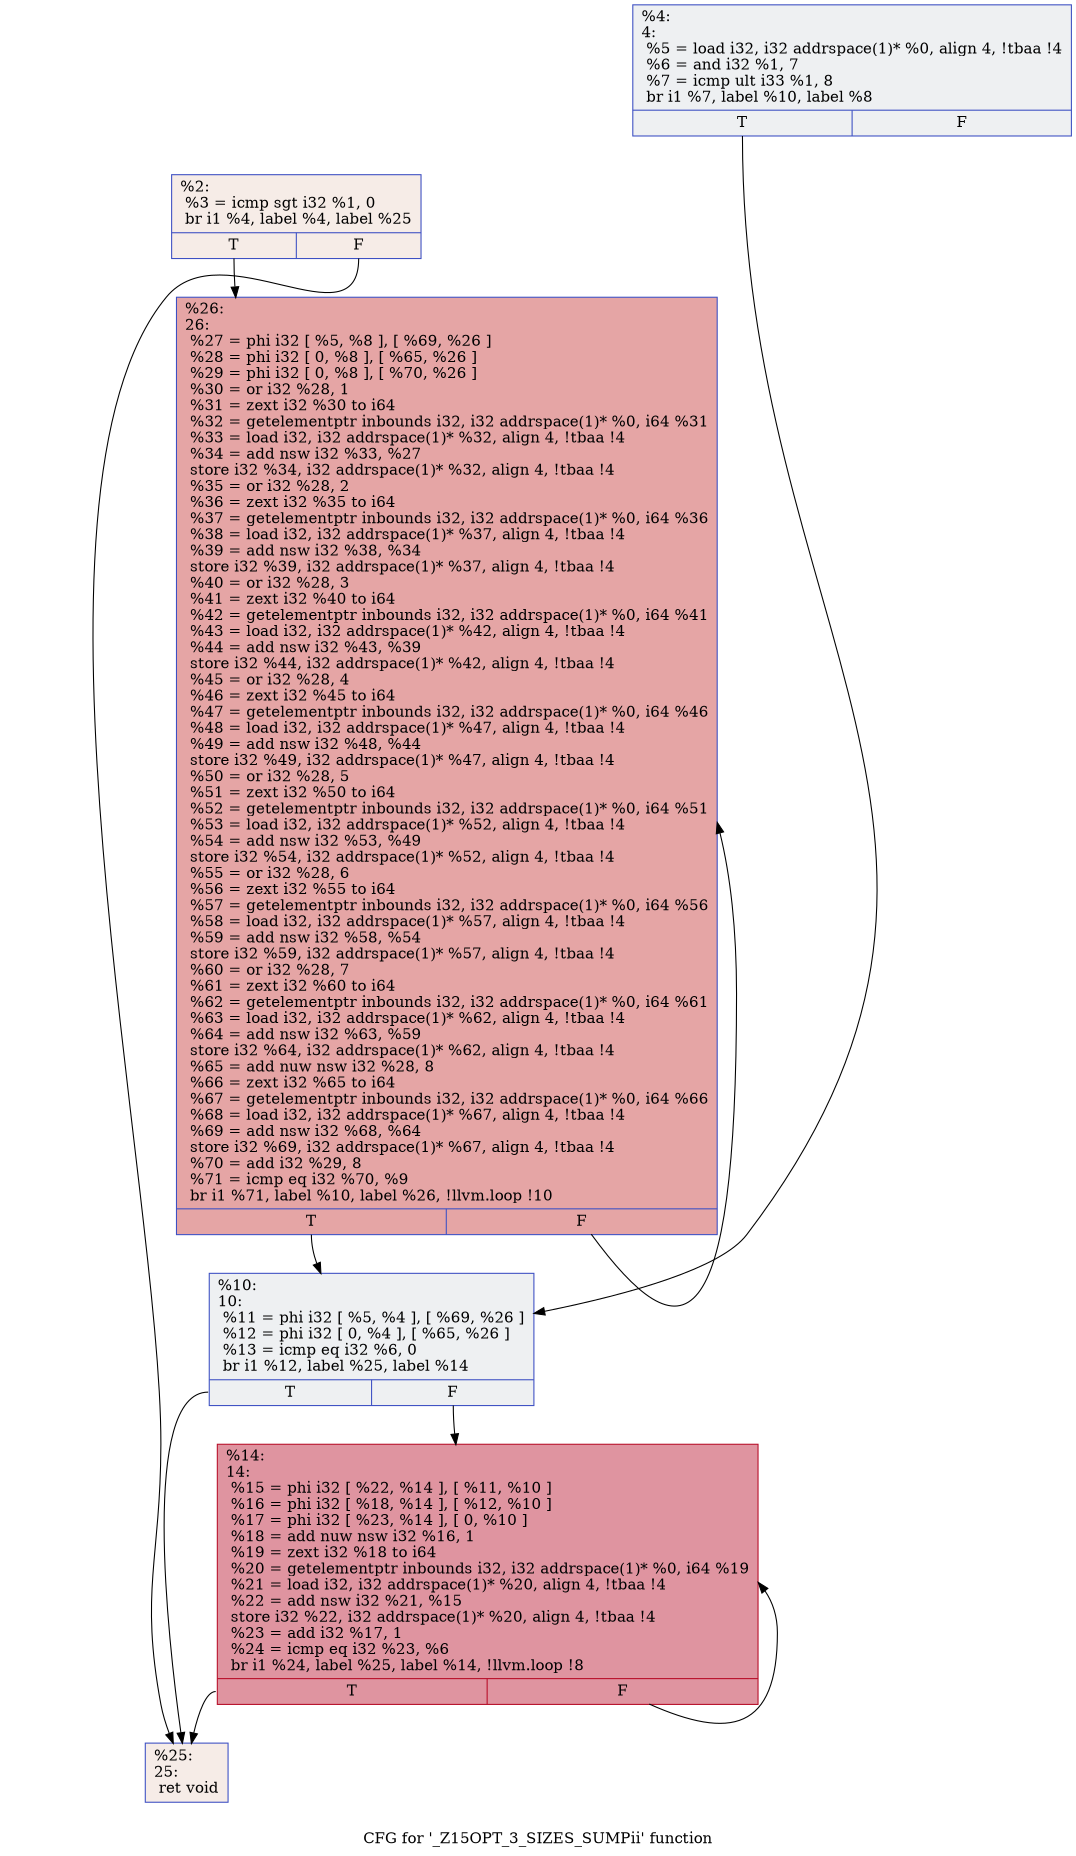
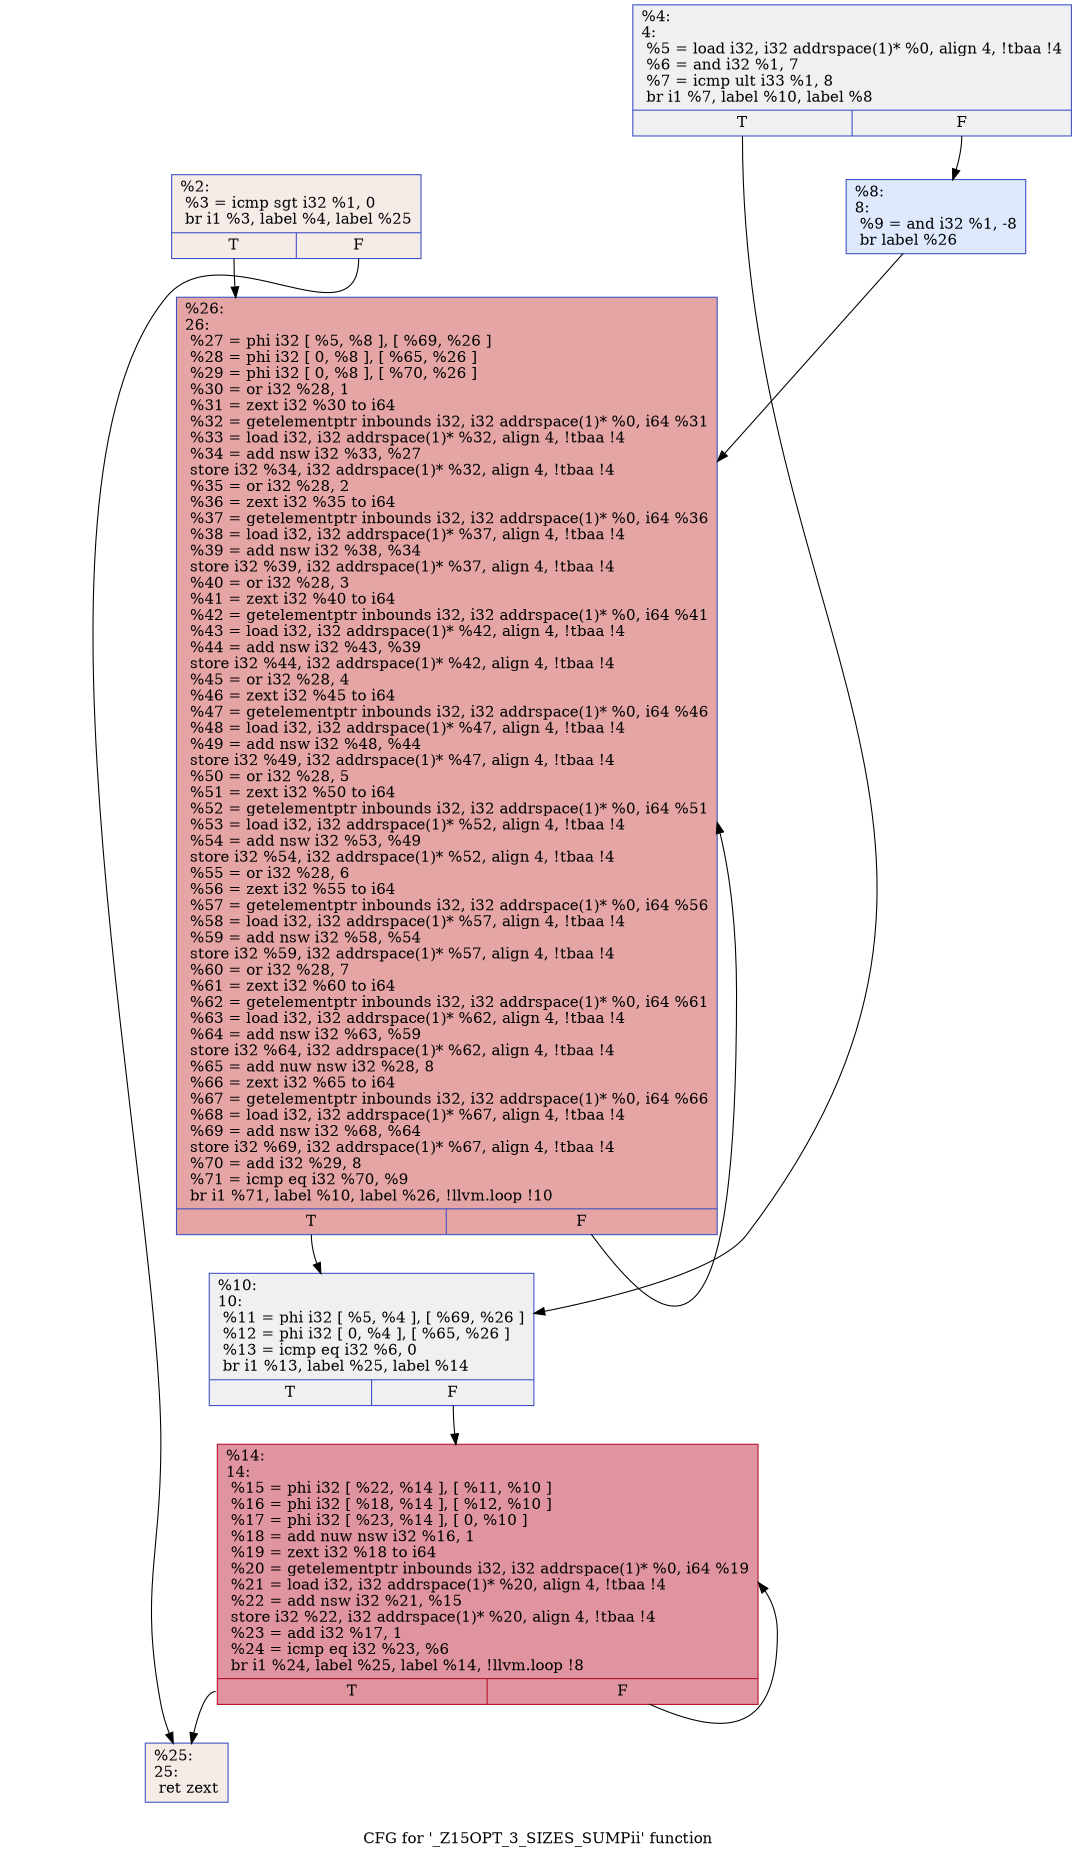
none -> (936, 217)
(296, 219) -> (296, 219)
(344, 1366) -> (344, 1366)
(165, 1554) -> none
(187, 1788) -> (187, 1788)
